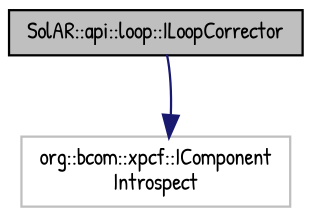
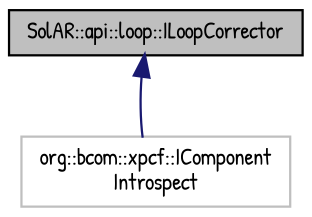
(171, 84) -> (141, 107)
